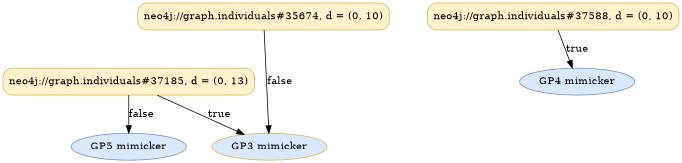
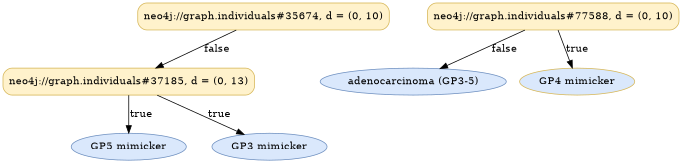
(553, 16) -> (553, 16)
(266, 78) -> (199, 47)
none -> (413, 82)
(577, 82) -> (577, 82)
(141, 114) -> (141, 114)
(270, 147) -> (270, 147)
